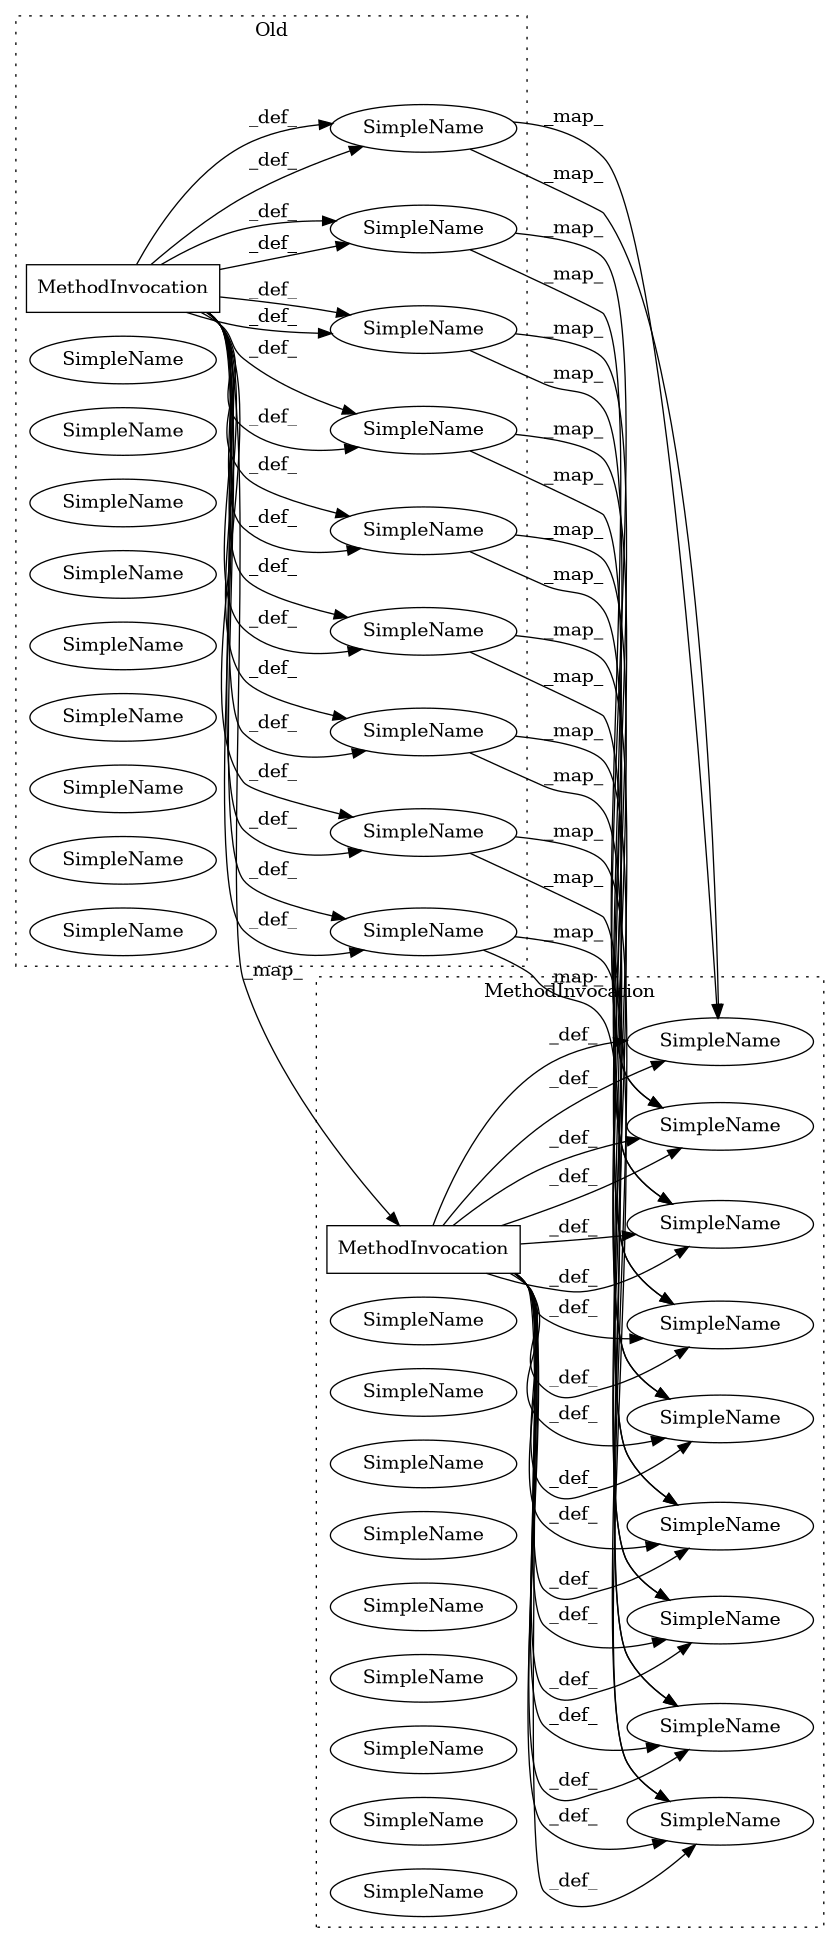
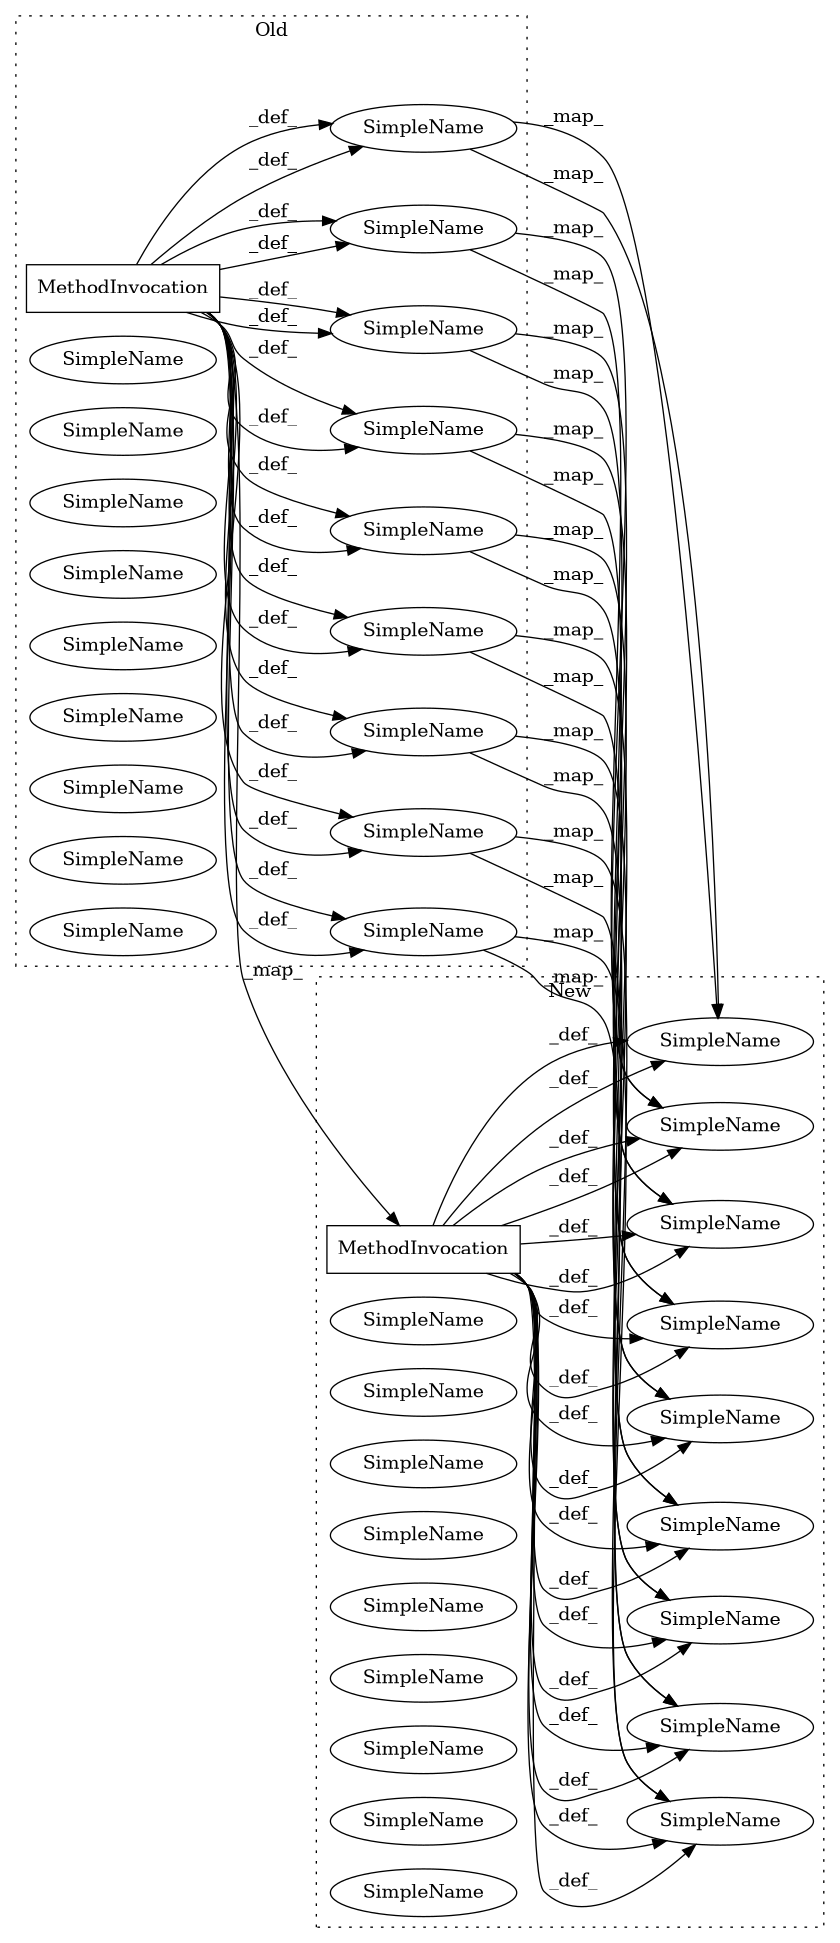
(570, 992) -> (570, 992)
